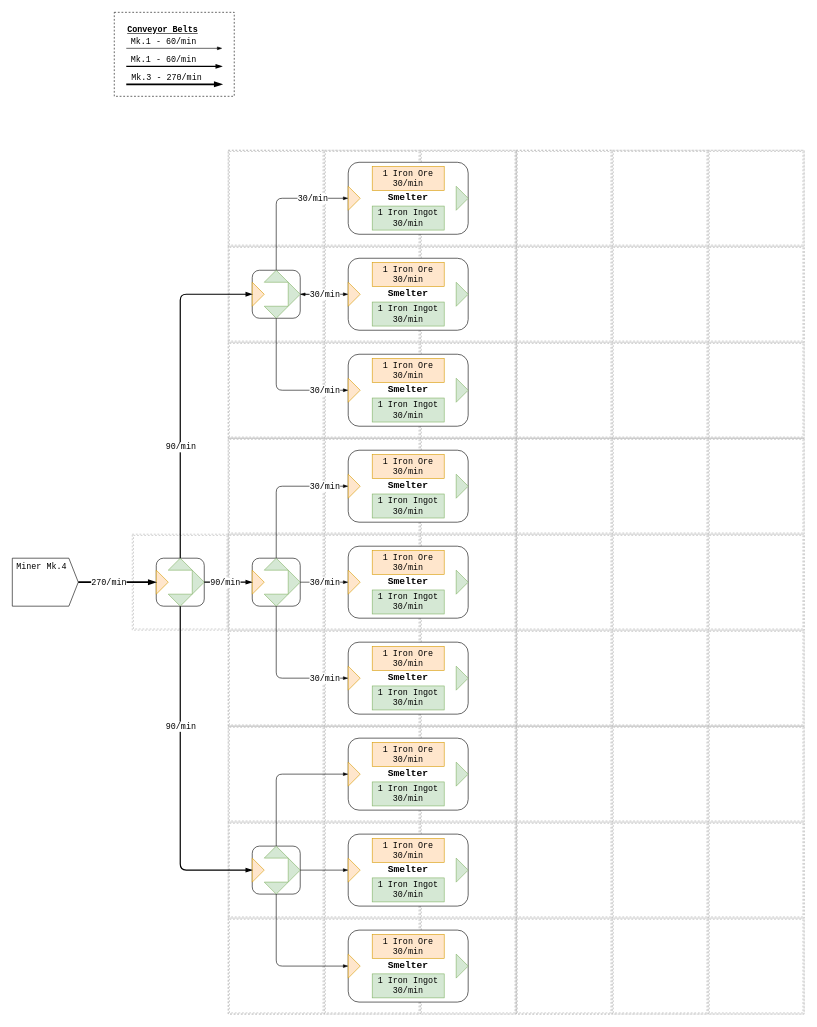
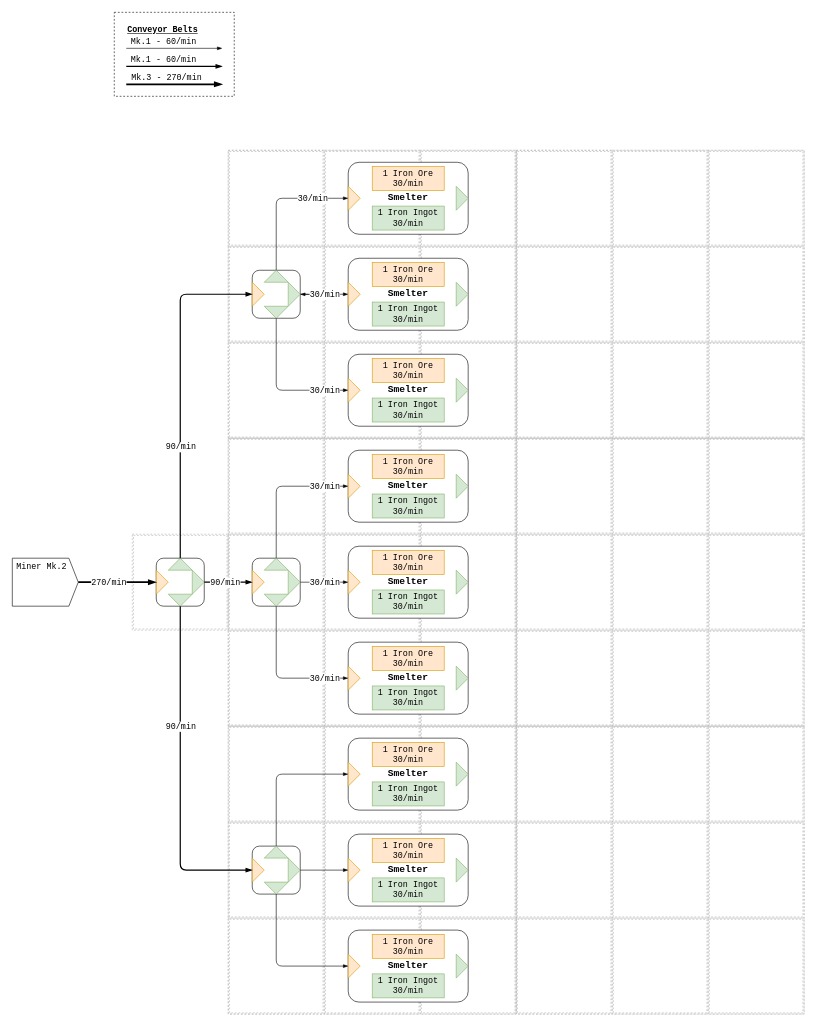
(37, 568) -> (37, 568)
